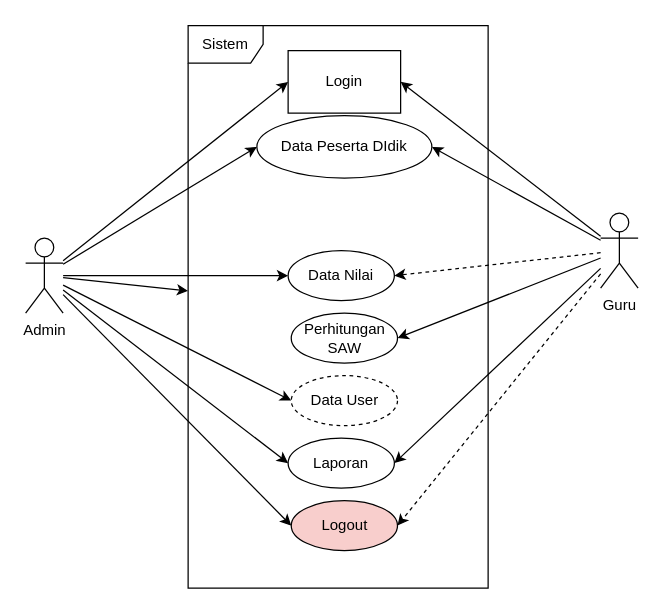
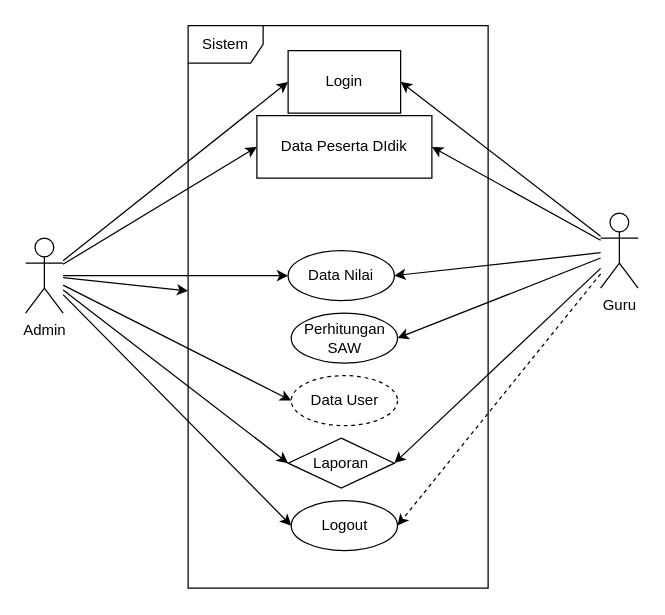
(344, 147) -> (344, 147)
(502, 264) -> (502, 264)
(341, 463) -> (341, 463)
(344, 526) -> (344, 526)
